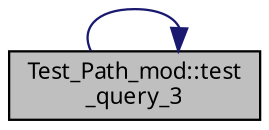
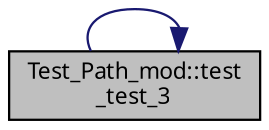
(135, 86) -> (135, 86)
